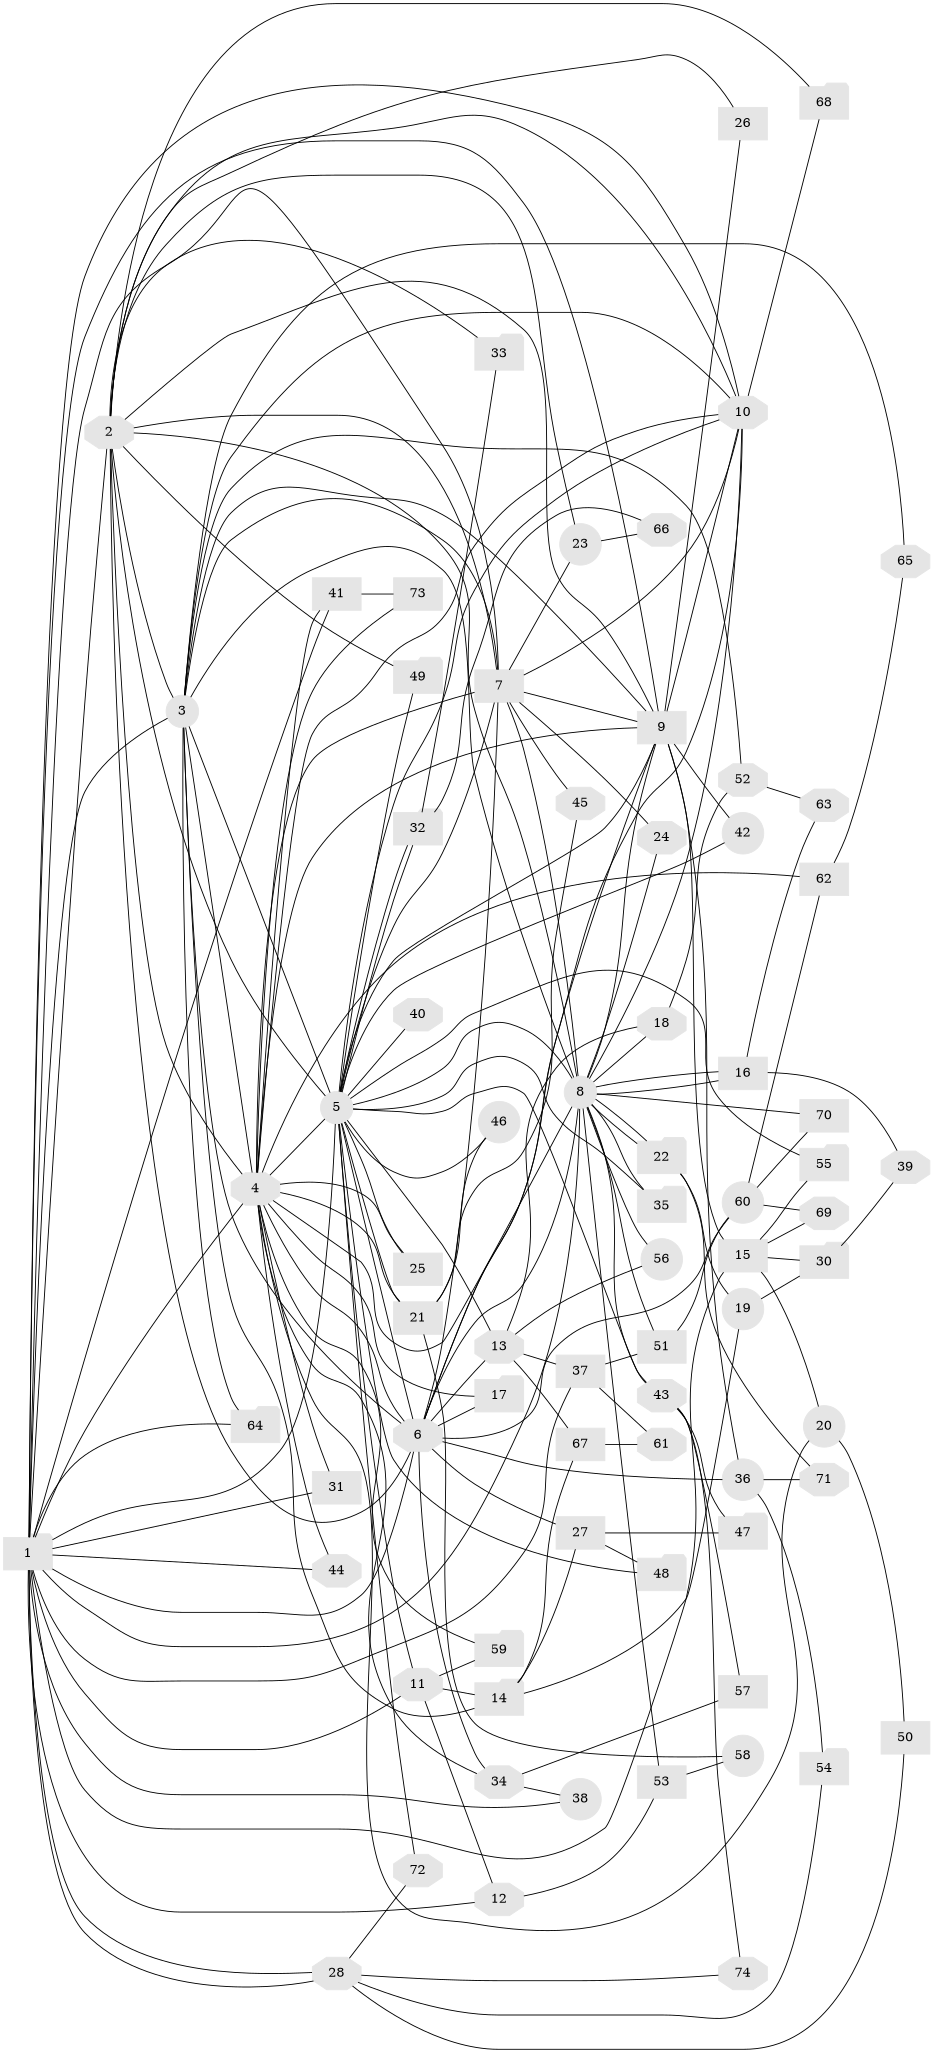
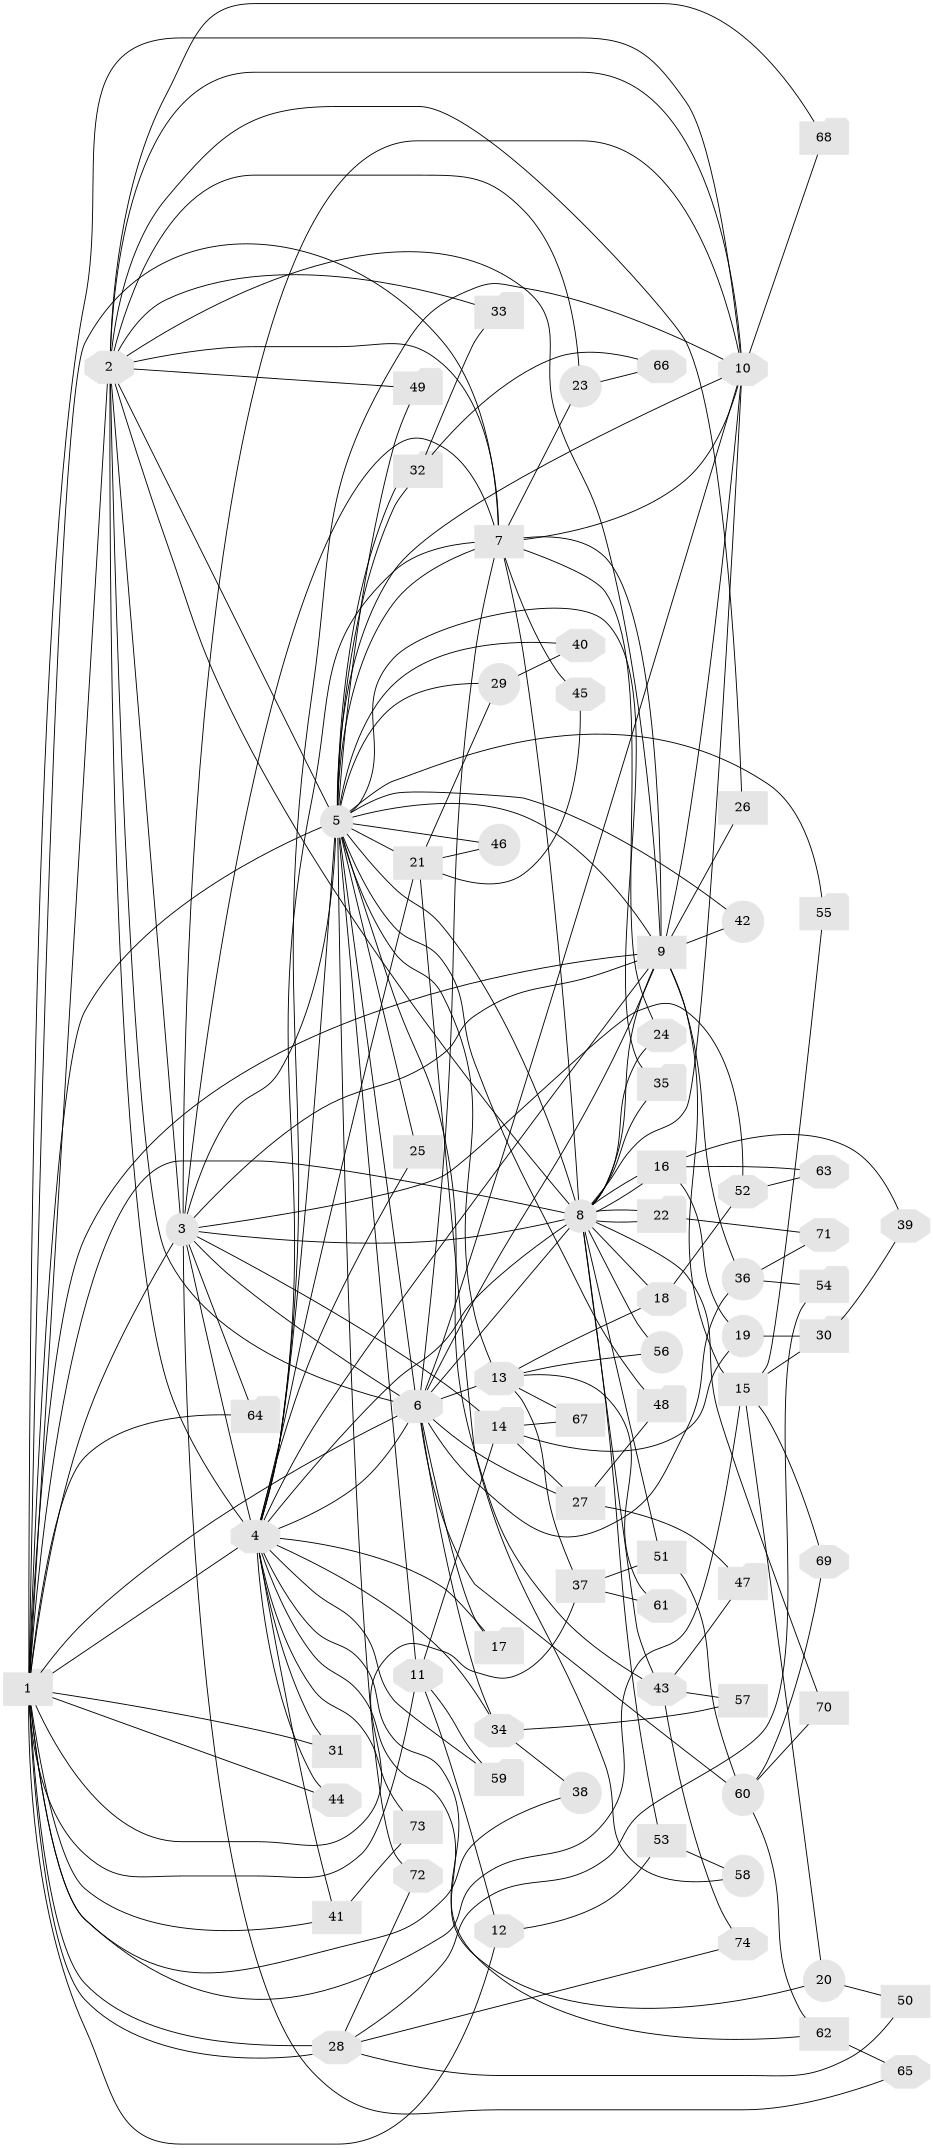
none -> (499, 684)
(704, 1234) -> (703, 1253)
(625, 1444) -> (631, 1458)
